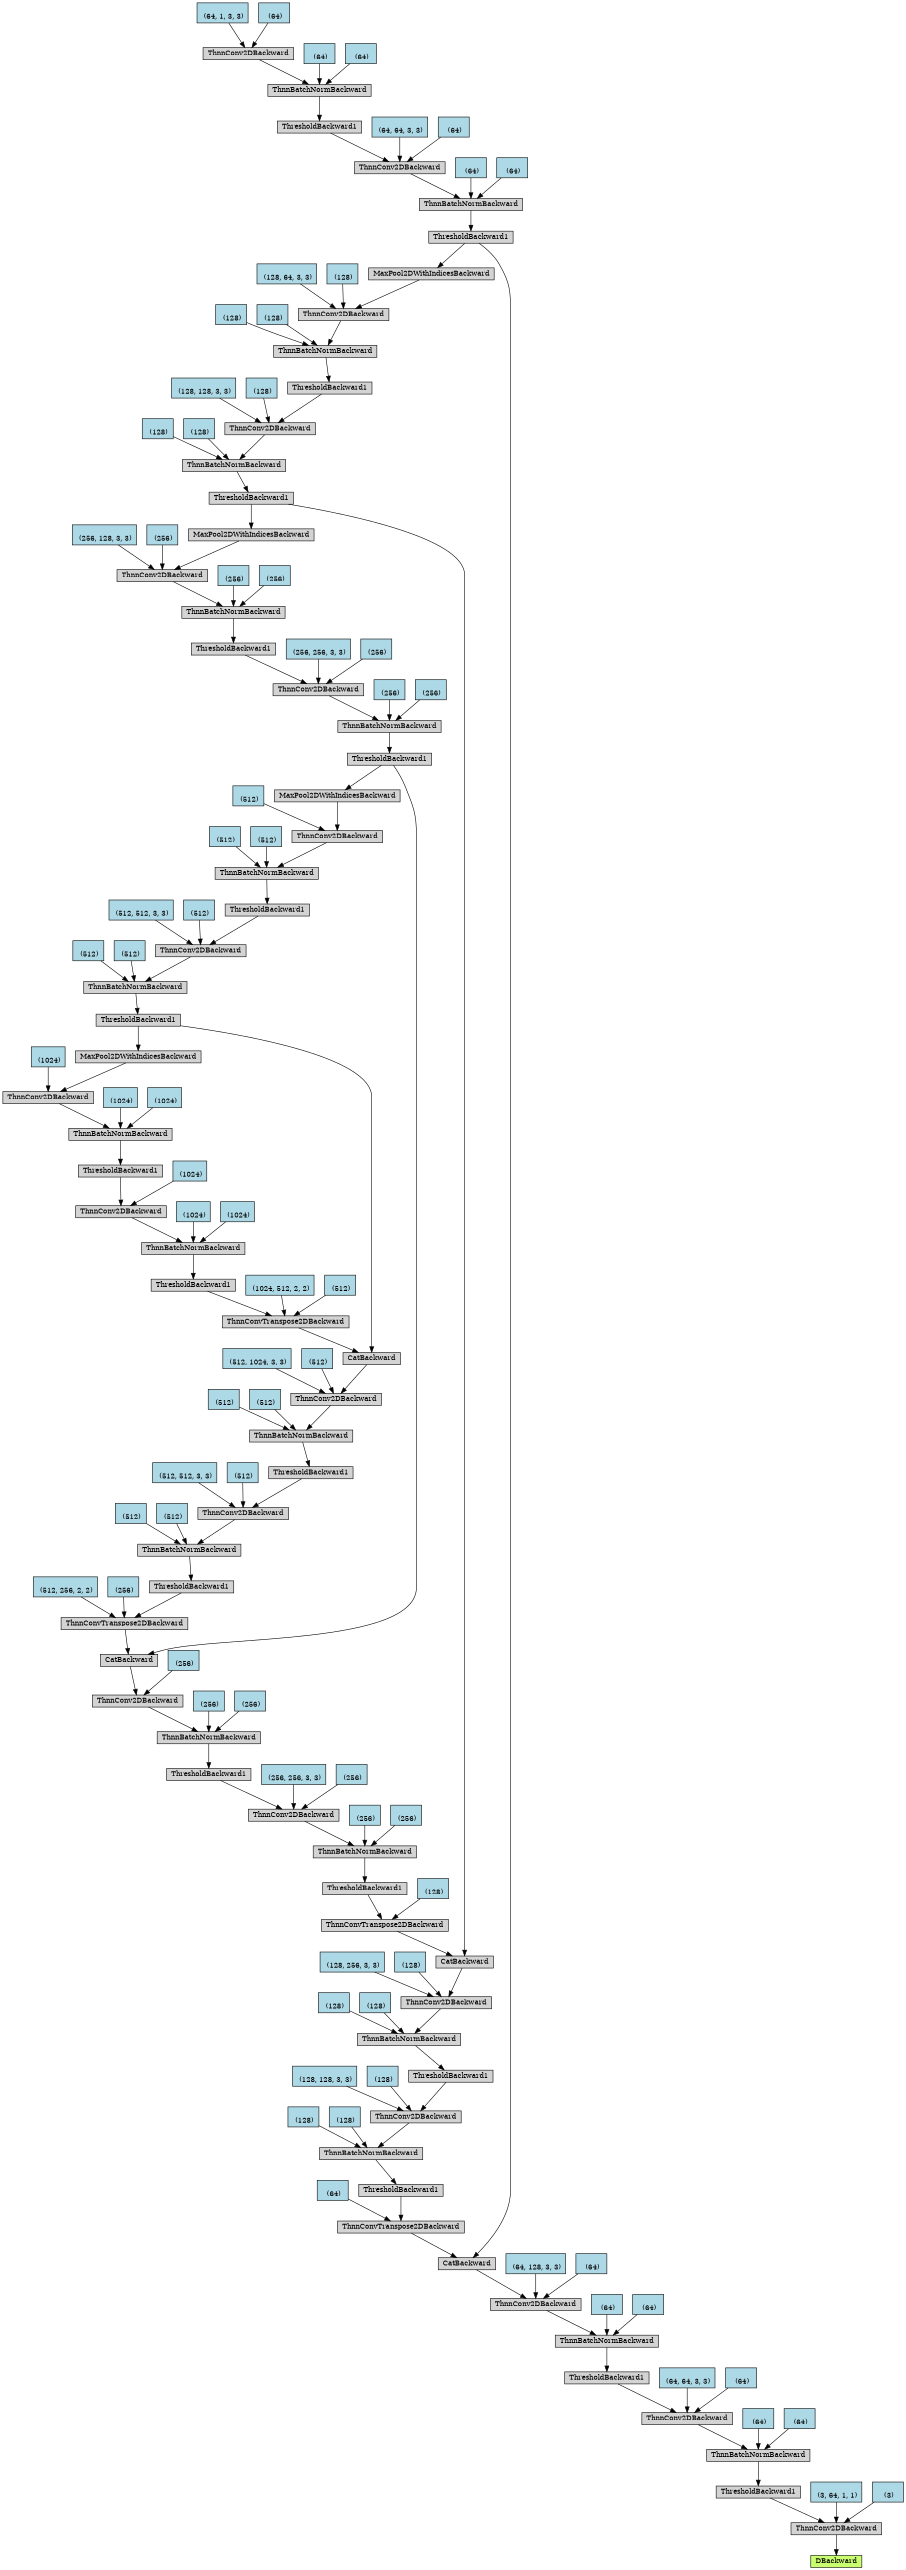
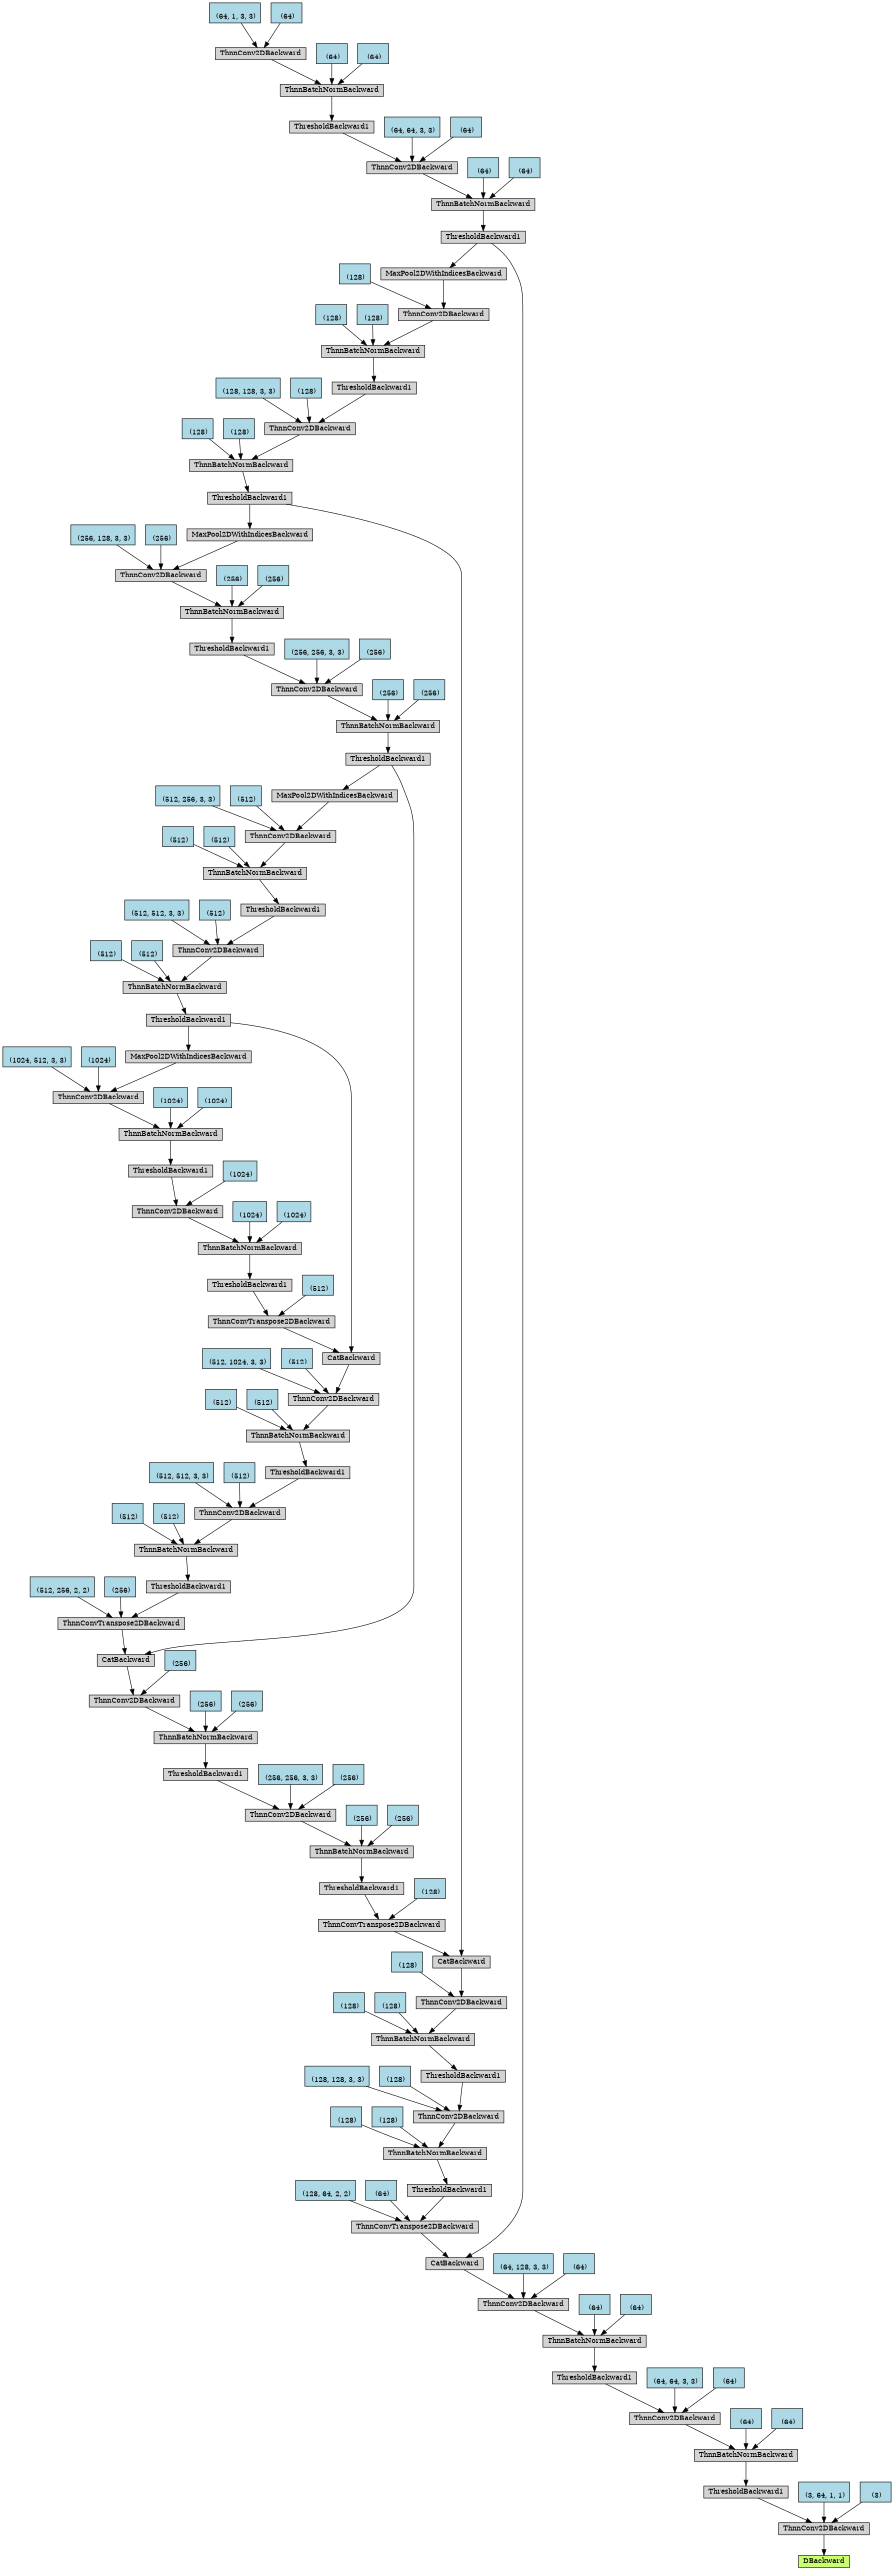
(287, 274) -> none
none -> (188, 796)
none -> (37, 1057)
(280, 1285) -> none
(352, 1962) -> none
none -> (326, 2190)
